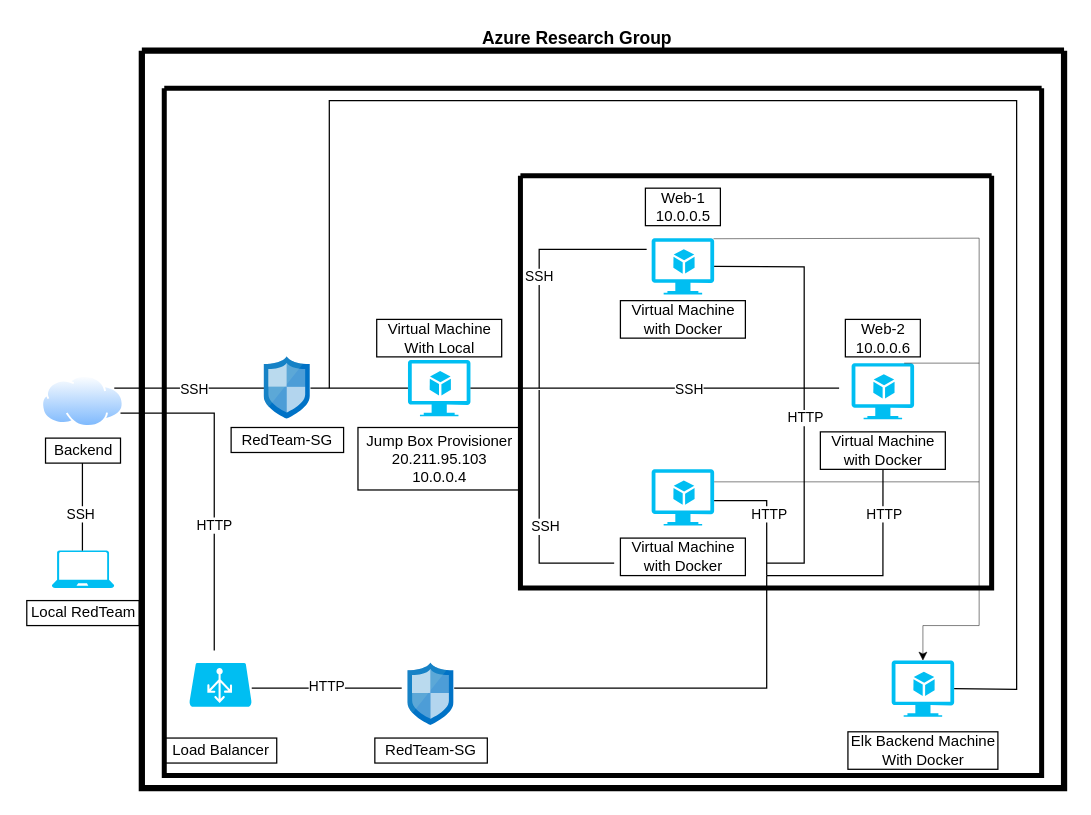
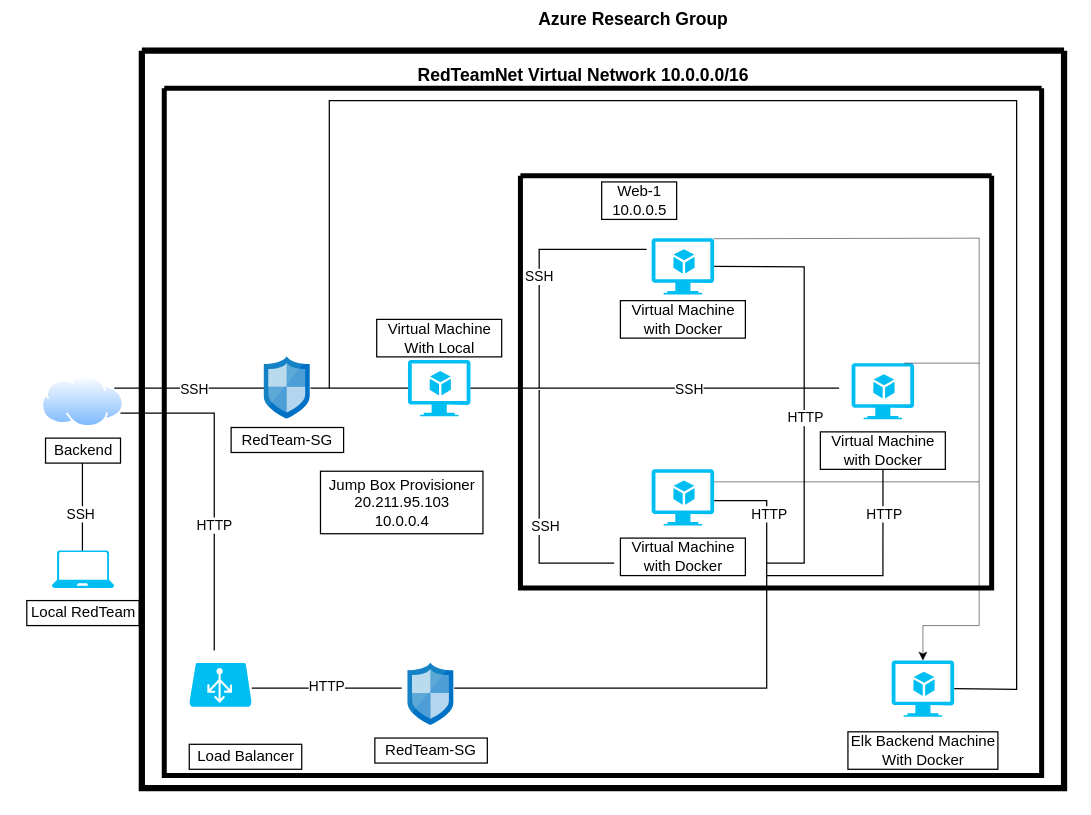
(577, 38) -> (633, 19)
none -> (583, 76)
(683, 207) -> (639, 201)
(883, 338) -> none
(439, 459) -> (402, 503)
(221, 751) -> (246, 757)
